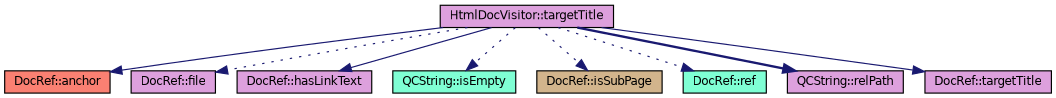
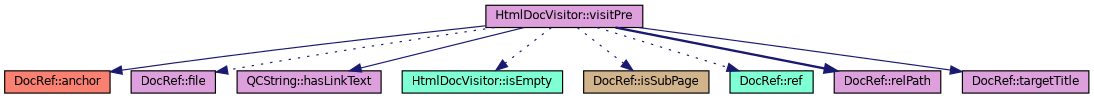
(527, 16) -> (564, 16)
(304, 82) -> (309, 82)
(454, 82) -> (482, 82)
(845, 82) -> (887, 82)
